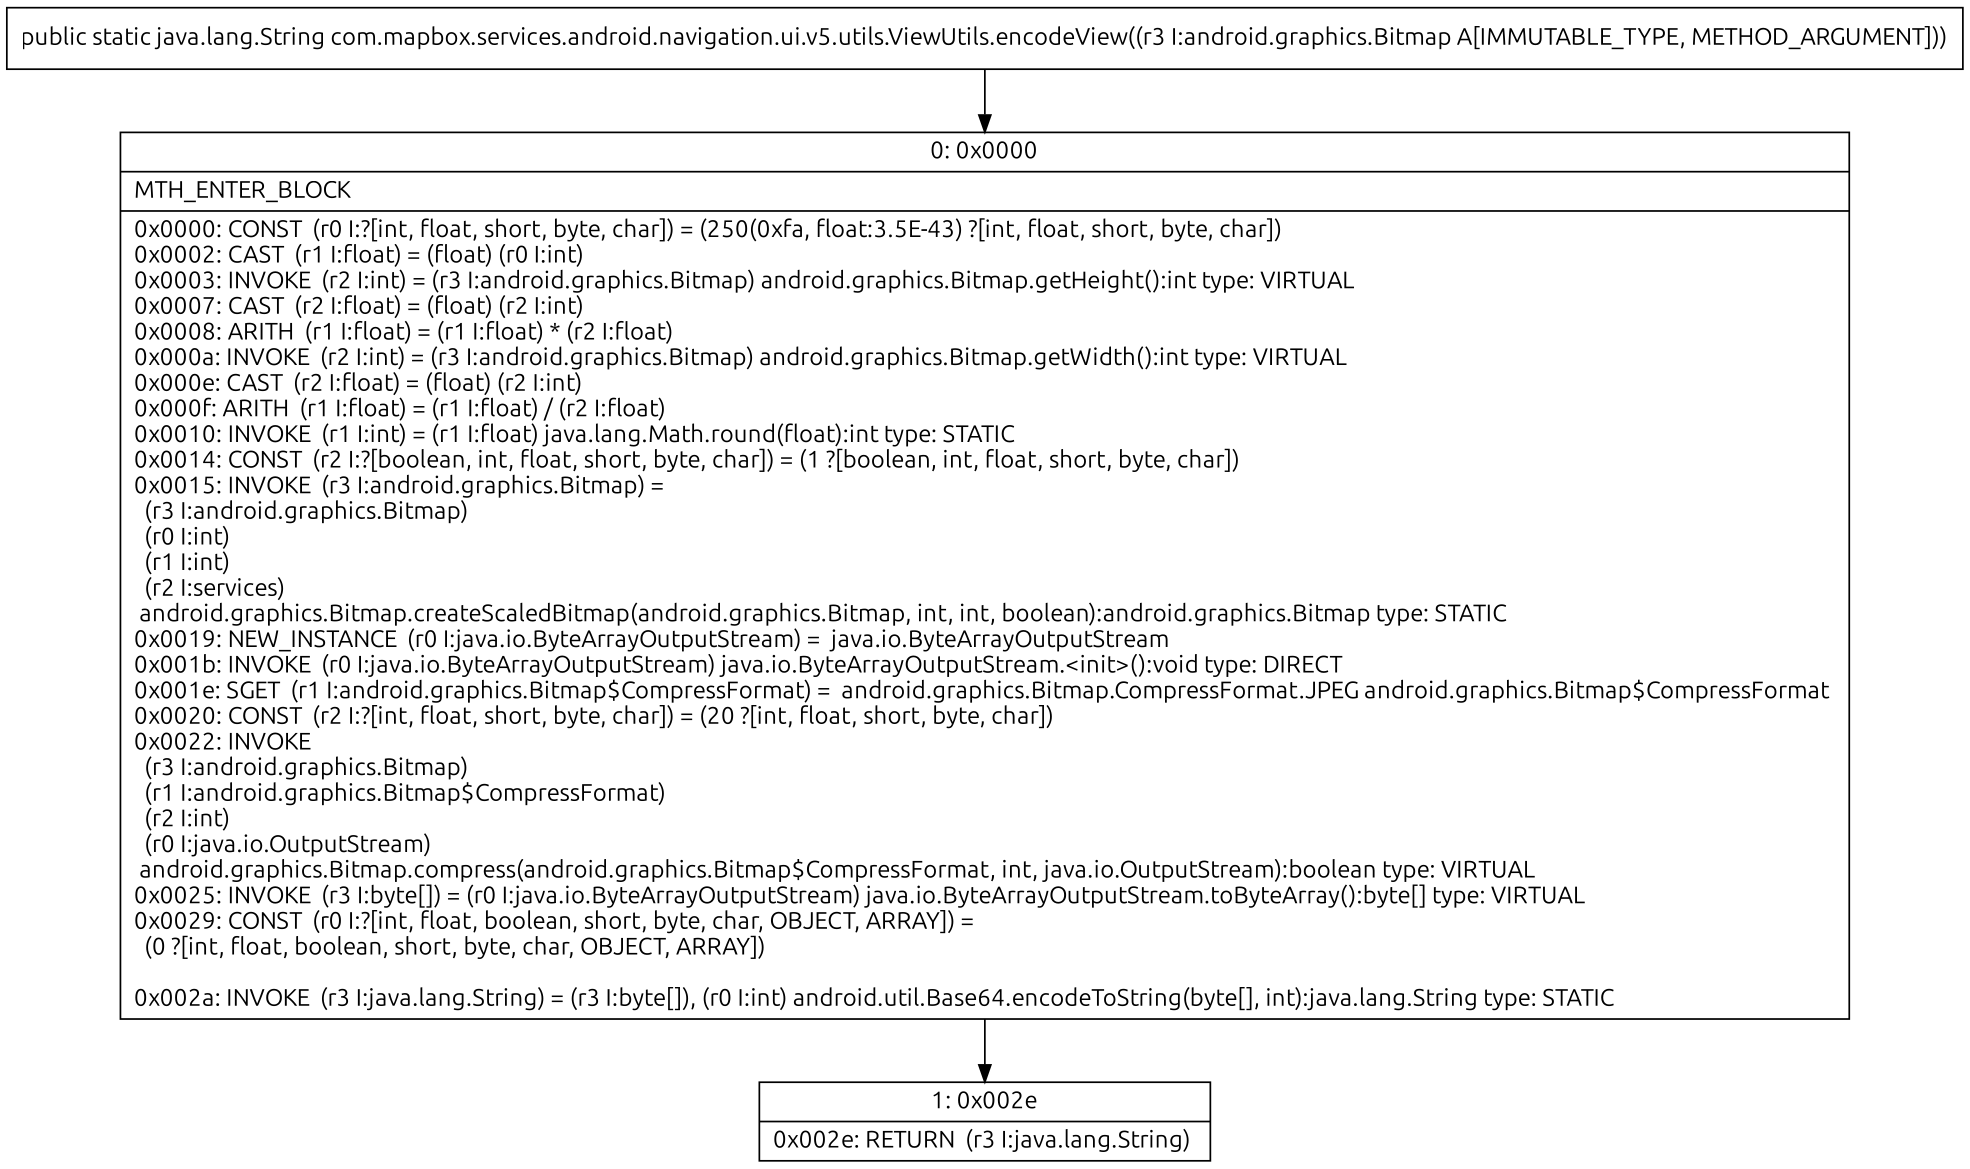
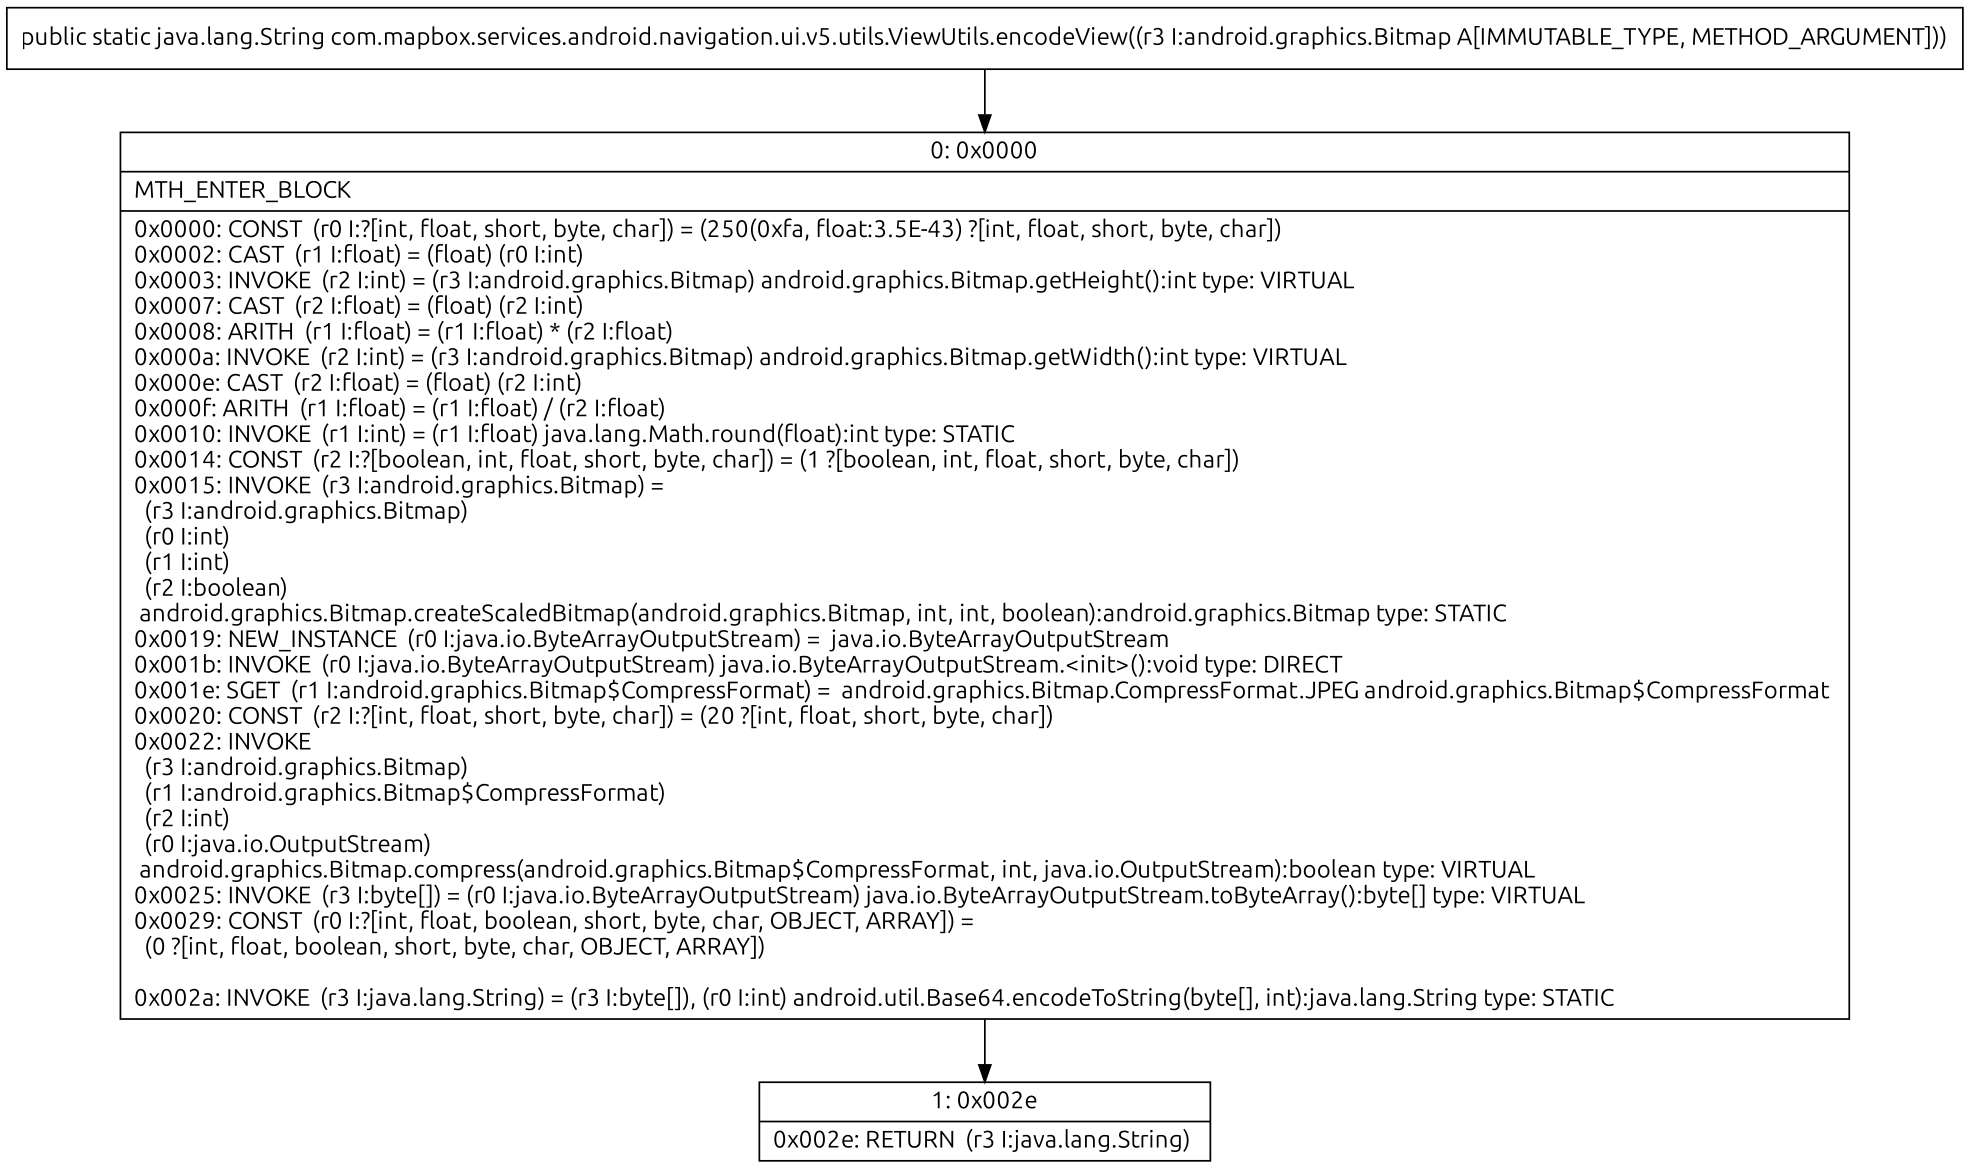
(210, 589) -> (212, 589)
